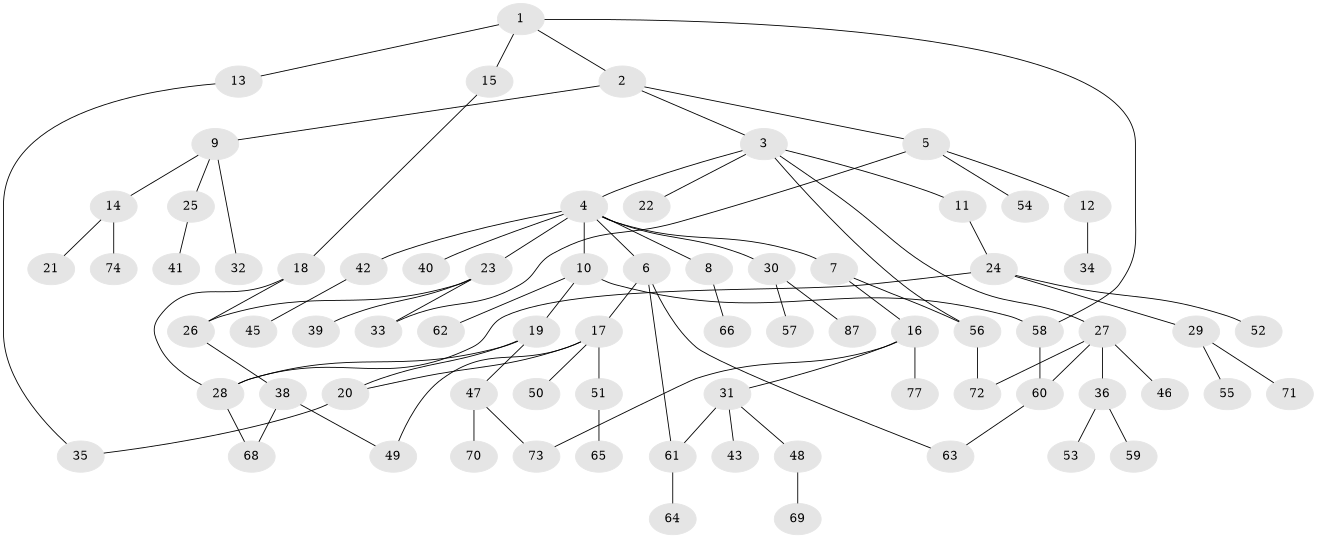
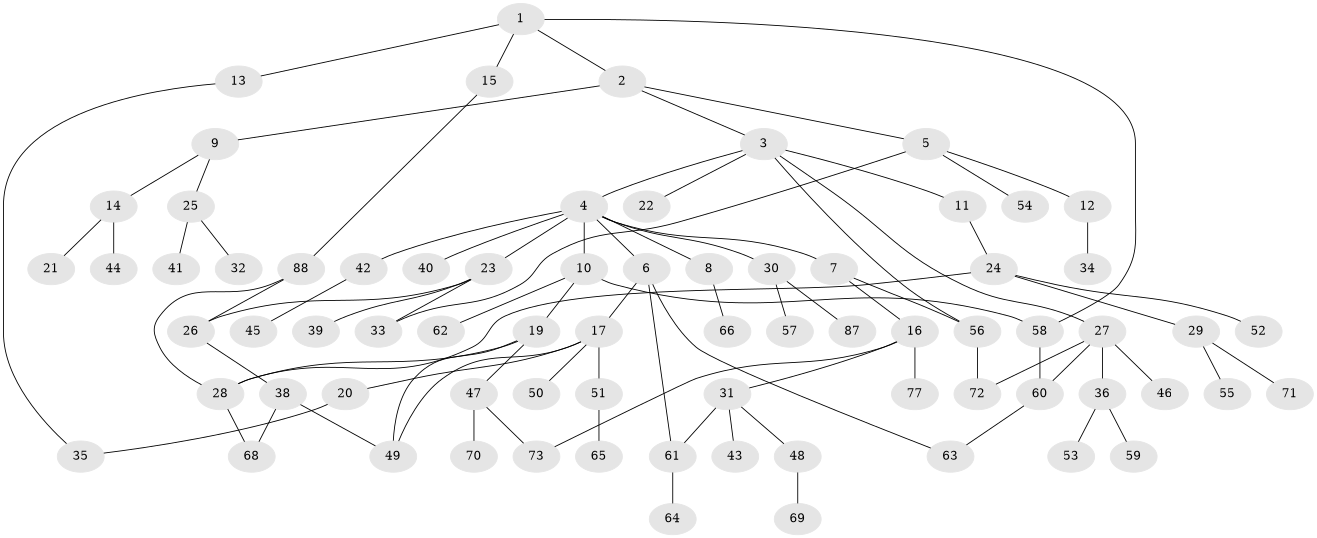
(227, 207) -> (215, 238)
(114, 269) -> (114, 269)
(301, 269) -> (301, 269)
(441, 363) -> (424, 369)
